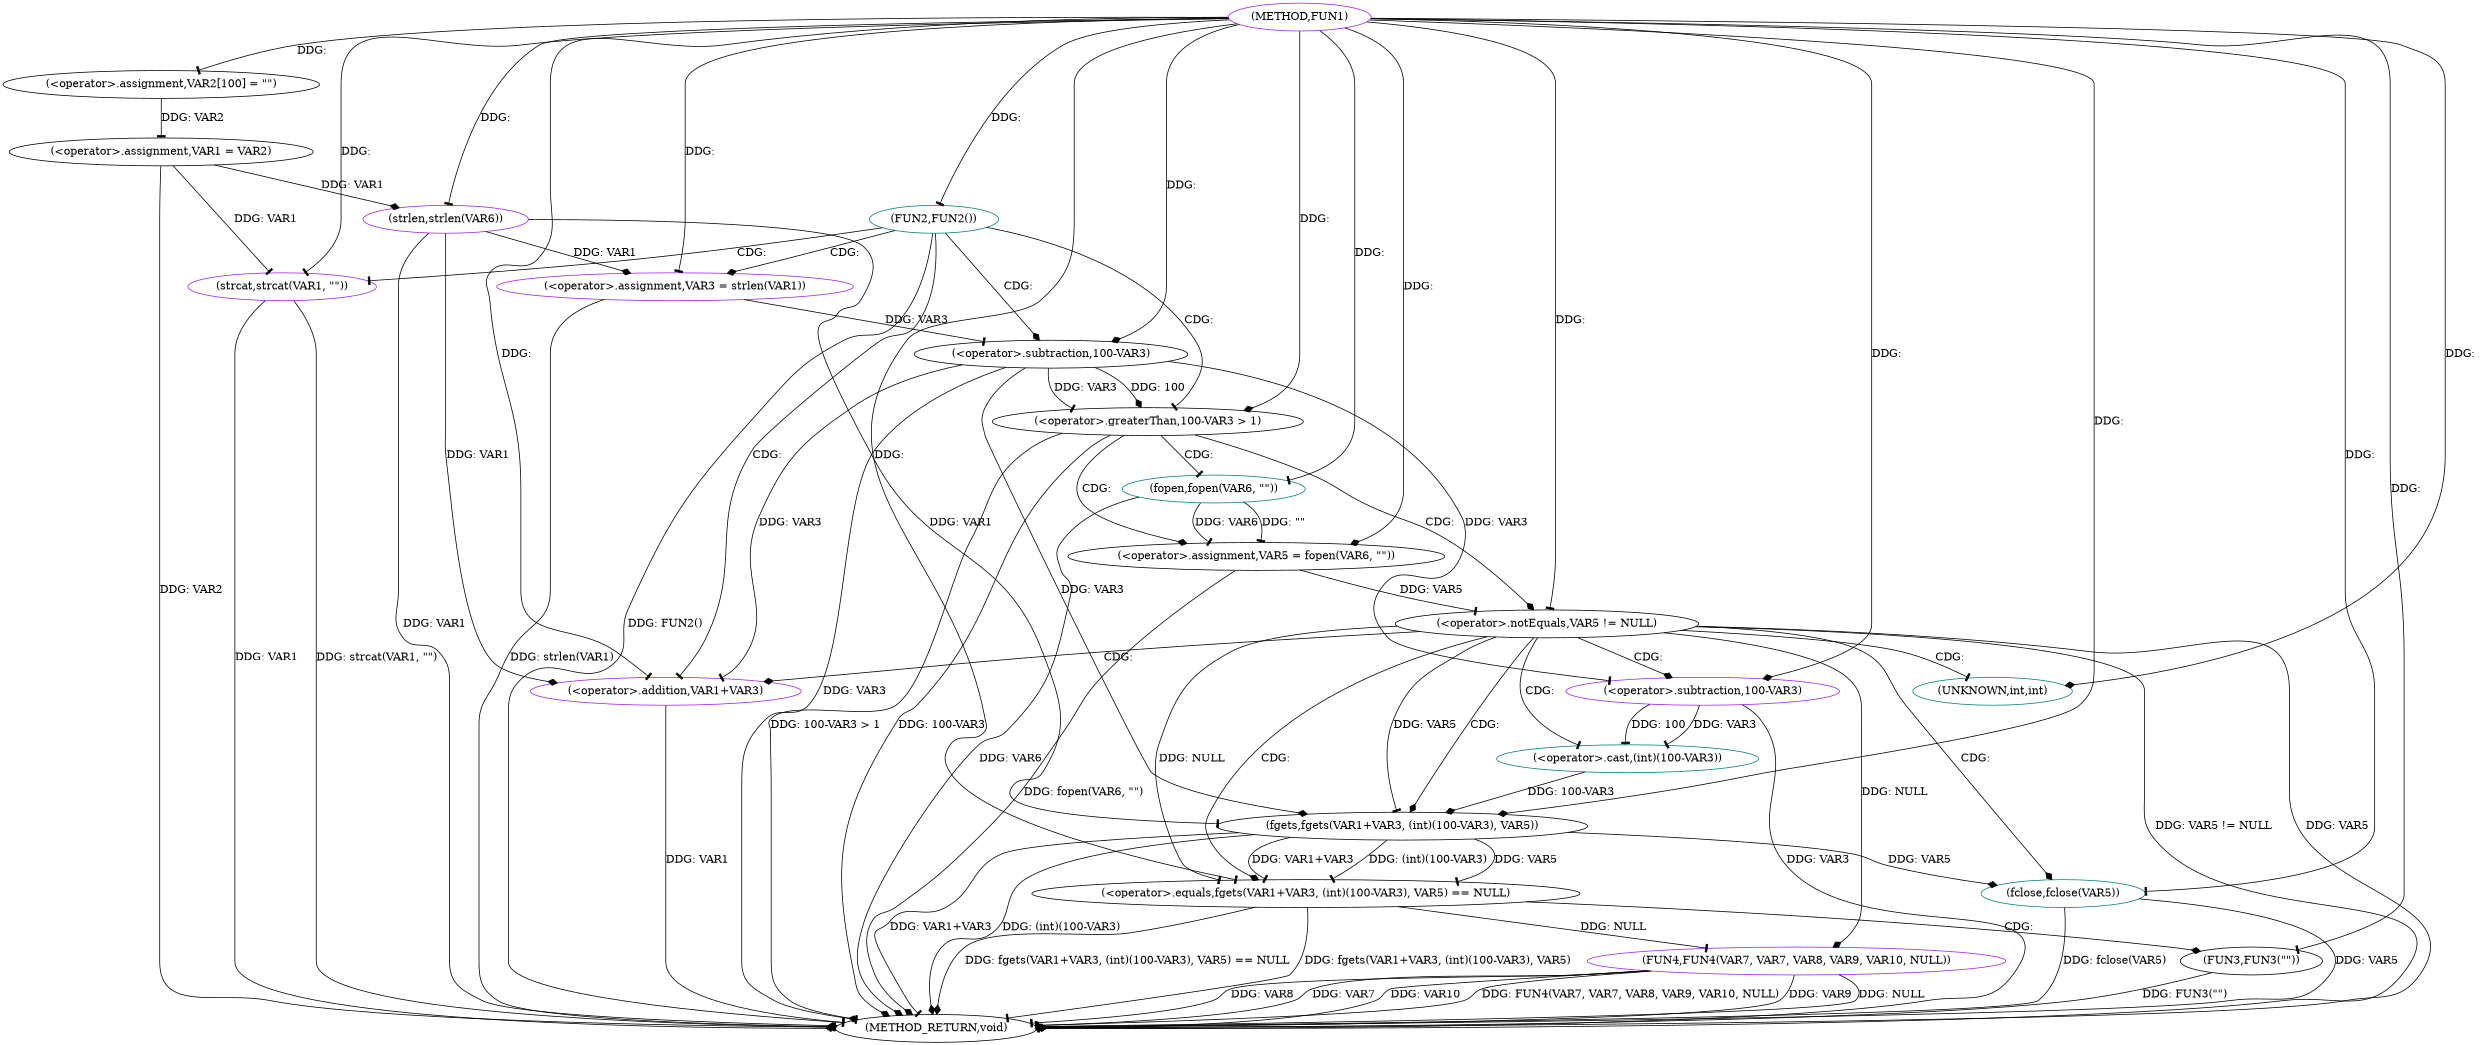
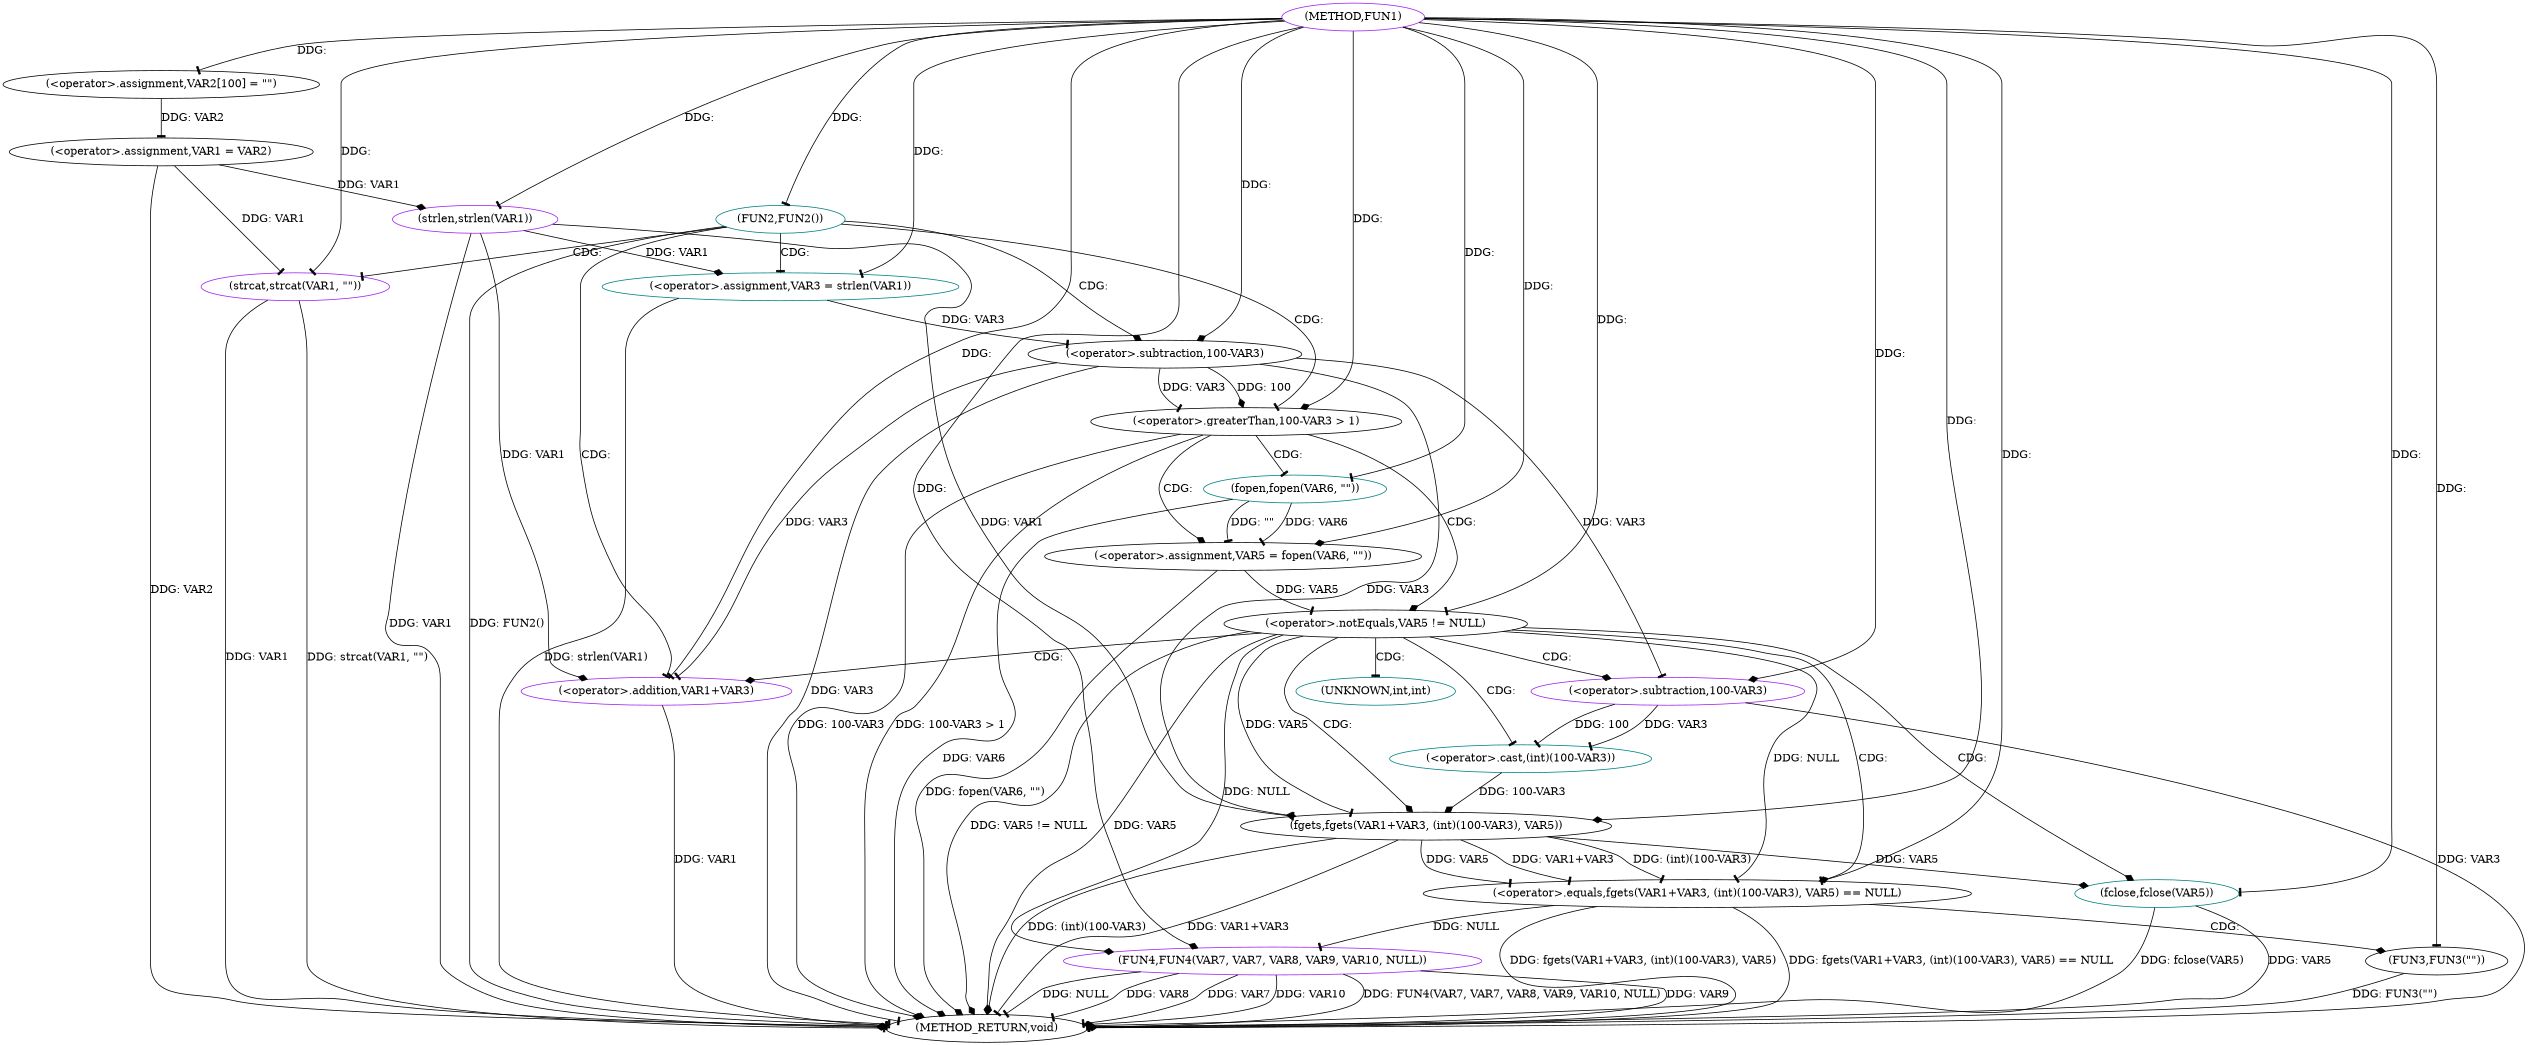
(2389, 43) -> (974, 396)
(446, 219) -> (475, 219)
(816, 251) -> (781, 251)
(675, 287) -> (781, 287)
